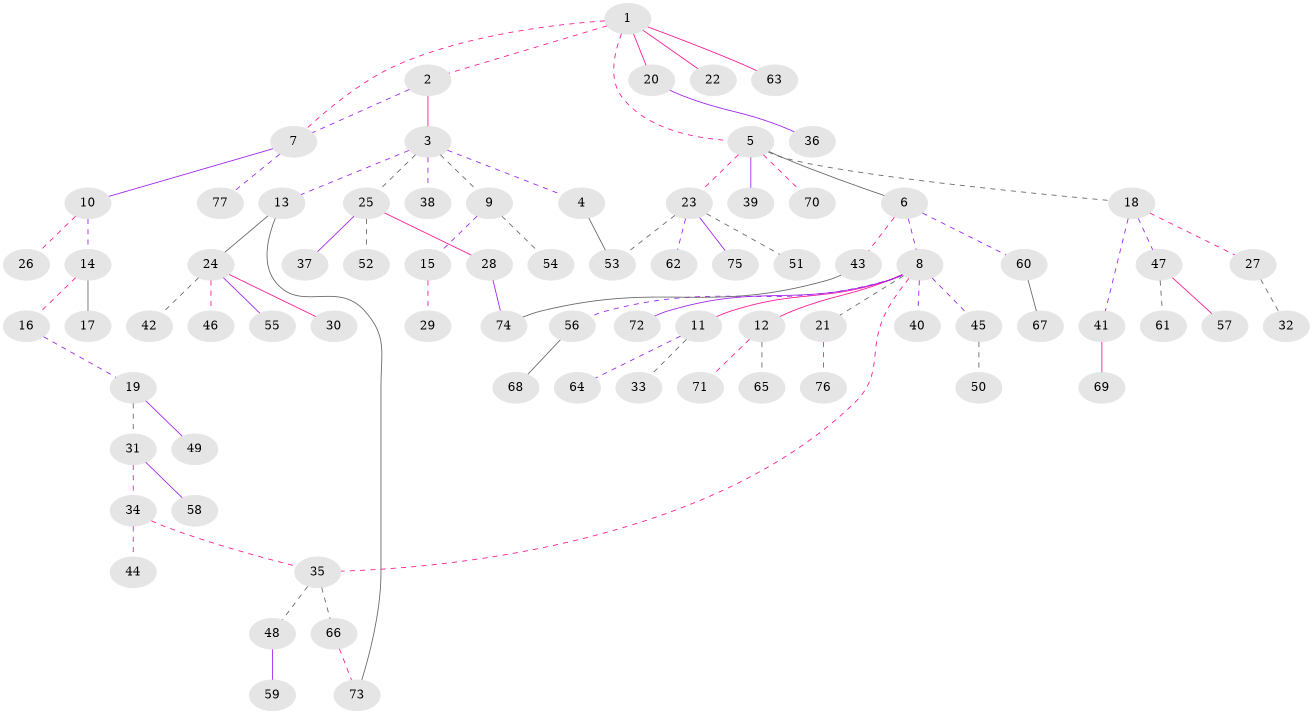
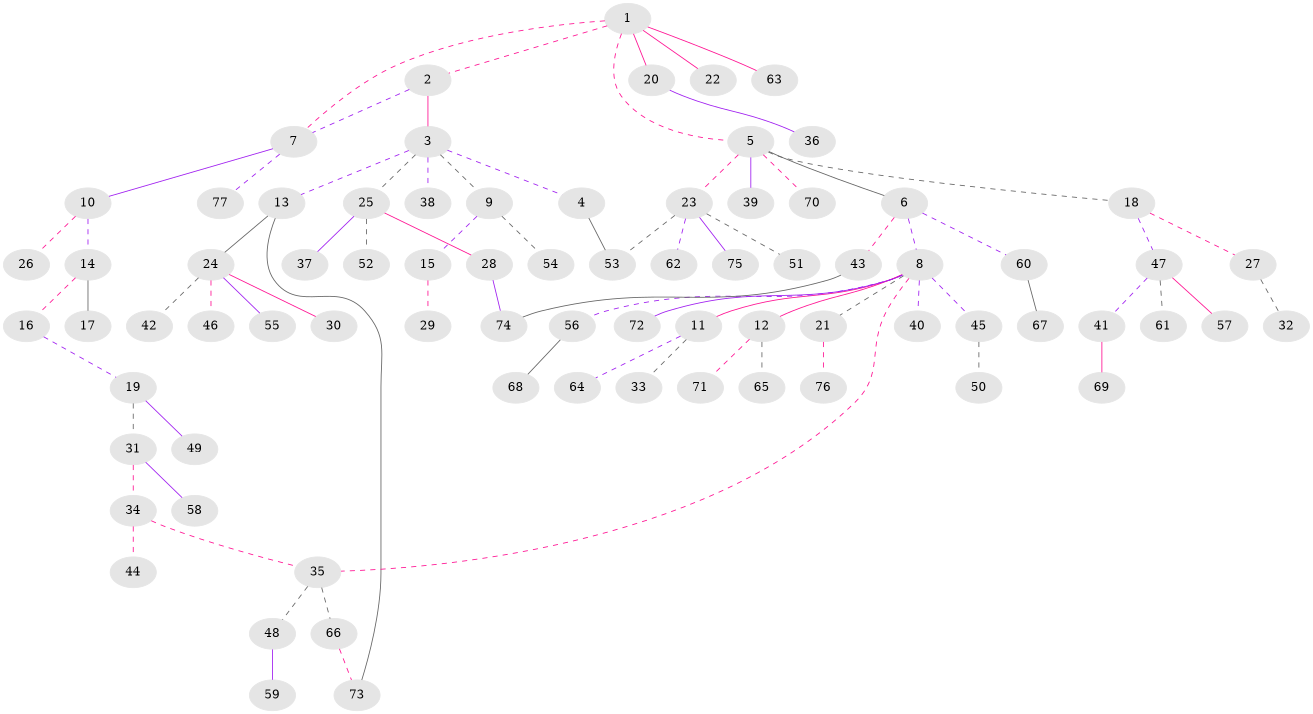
(1117, 265) -> (1130, 296)
